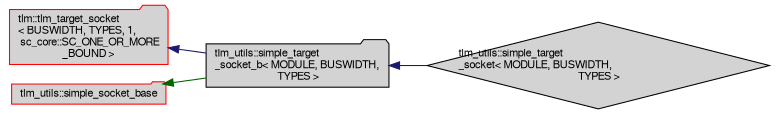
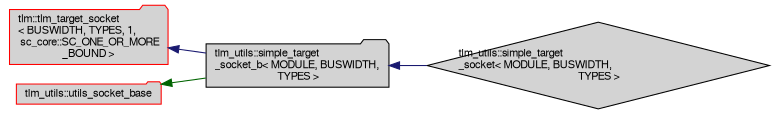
(89, 94) -> (89, 94)
